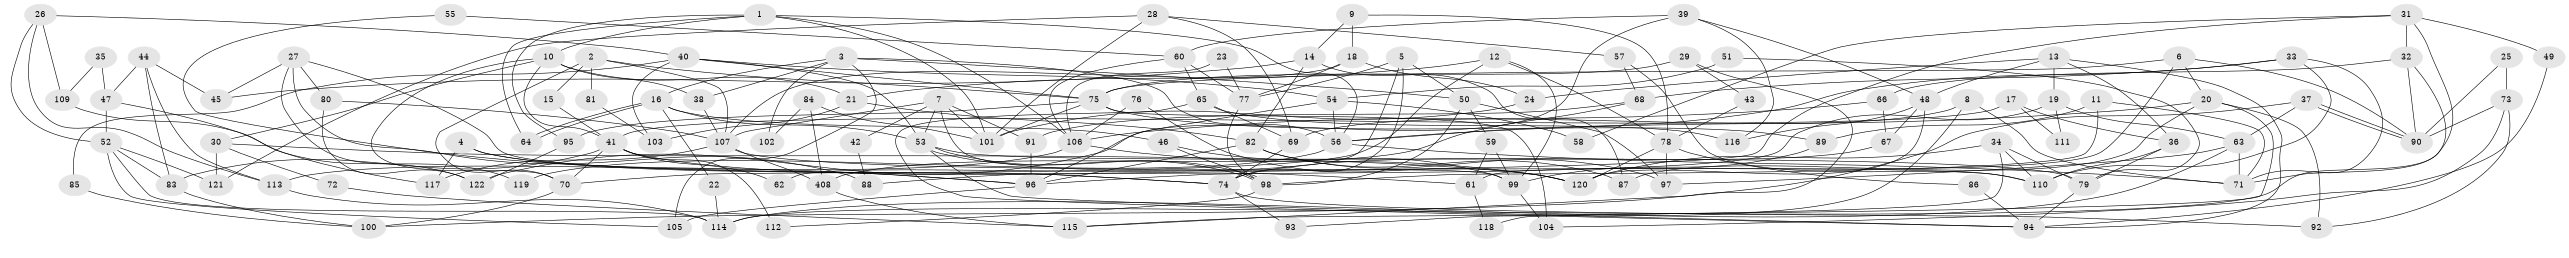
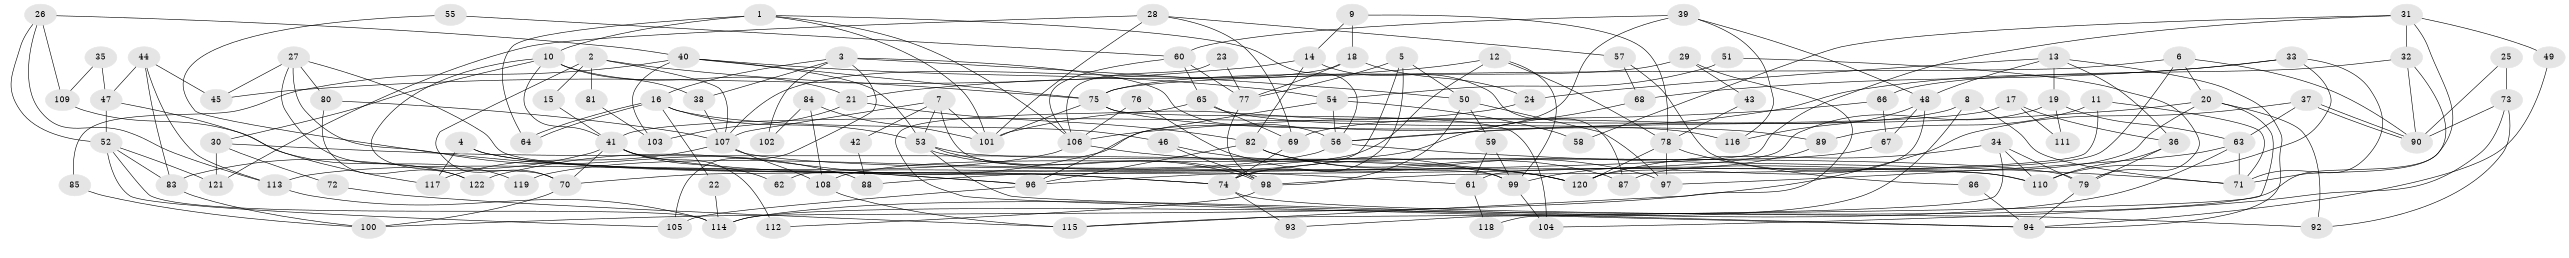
(569, 143) -> none
(1031, 143) -> none
(823, 185) -> (823, 185)
